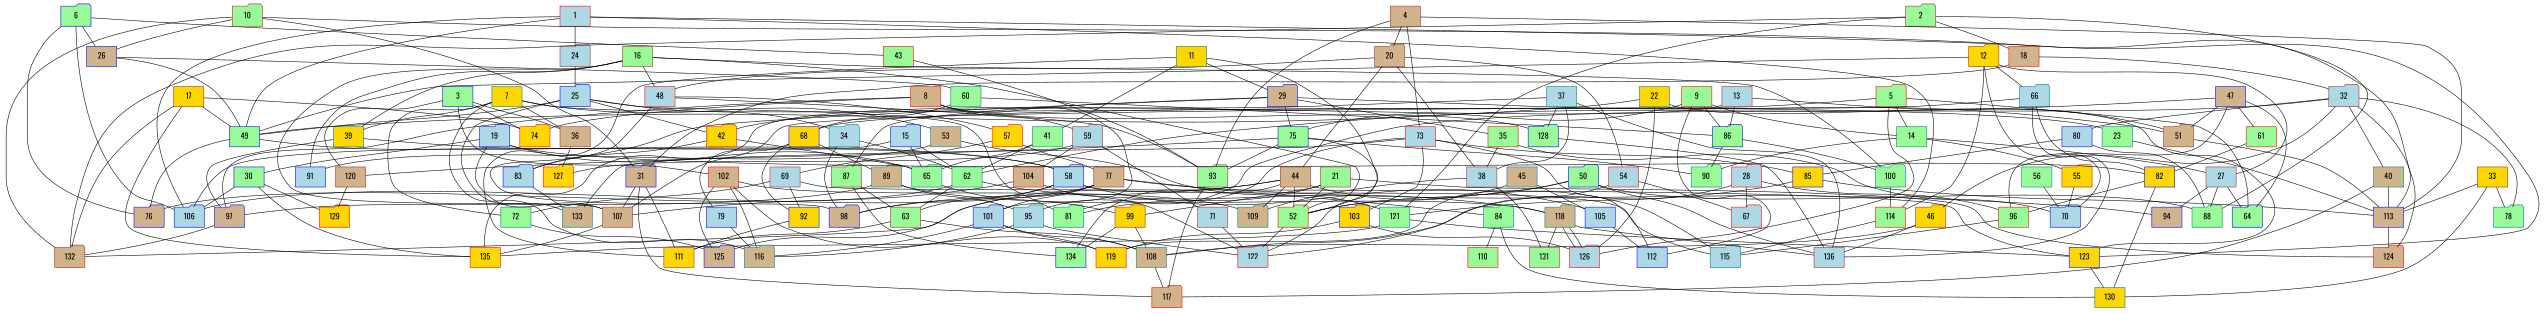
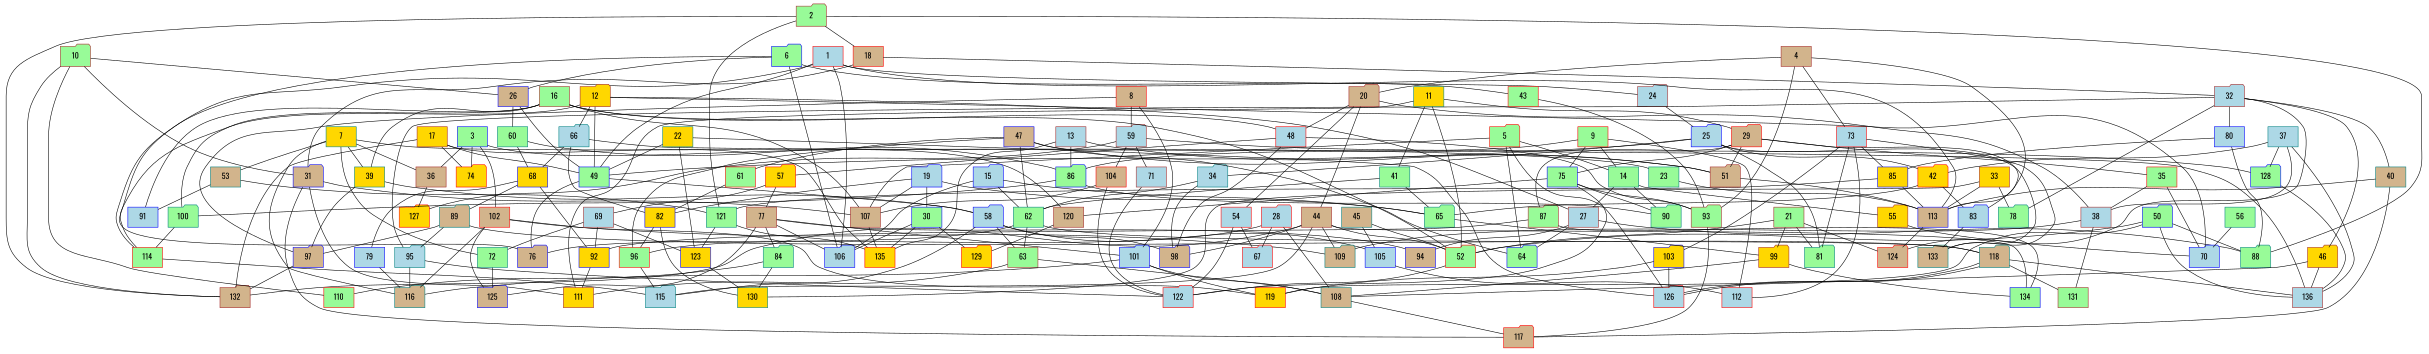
(2222, 46) -> (99, 260)
(1282, 97) -> (1746, 137)
(730, 107) -> none
(1234, 117) -> (1699, 151)
(876, 197) -> (1069, 231)
(1652, 257) -> (1737, 298)
